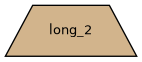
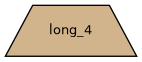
(71, 31) -> (71, 31)
